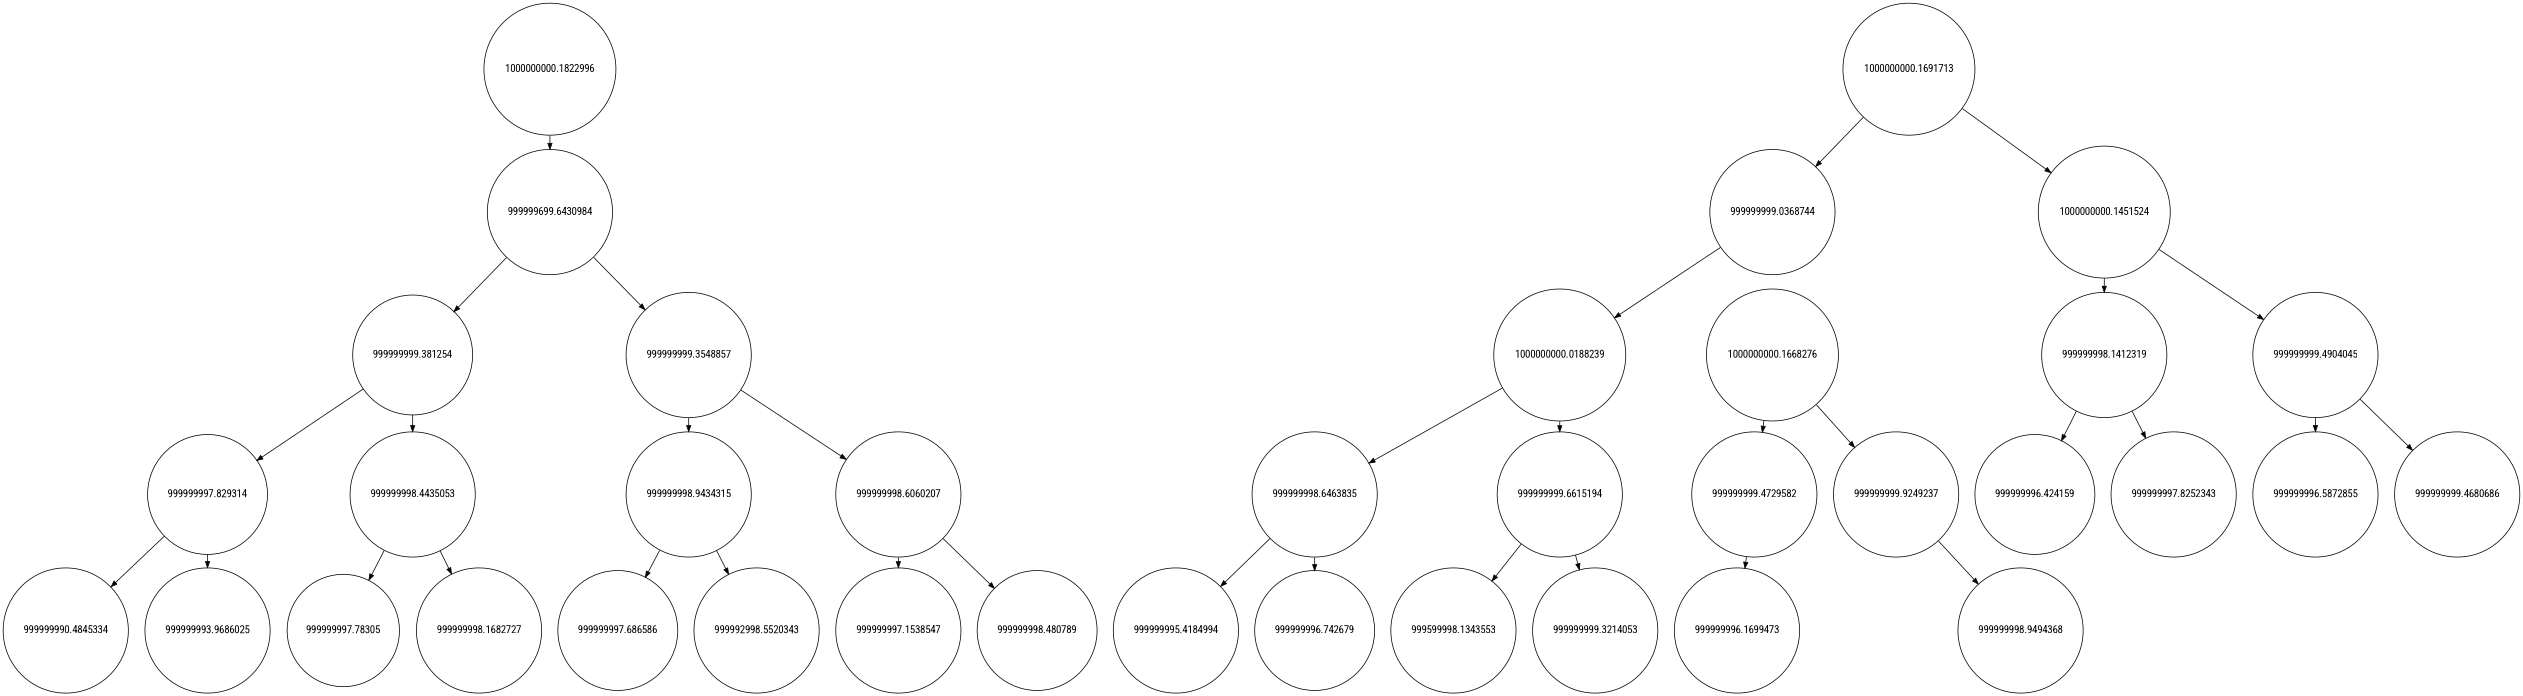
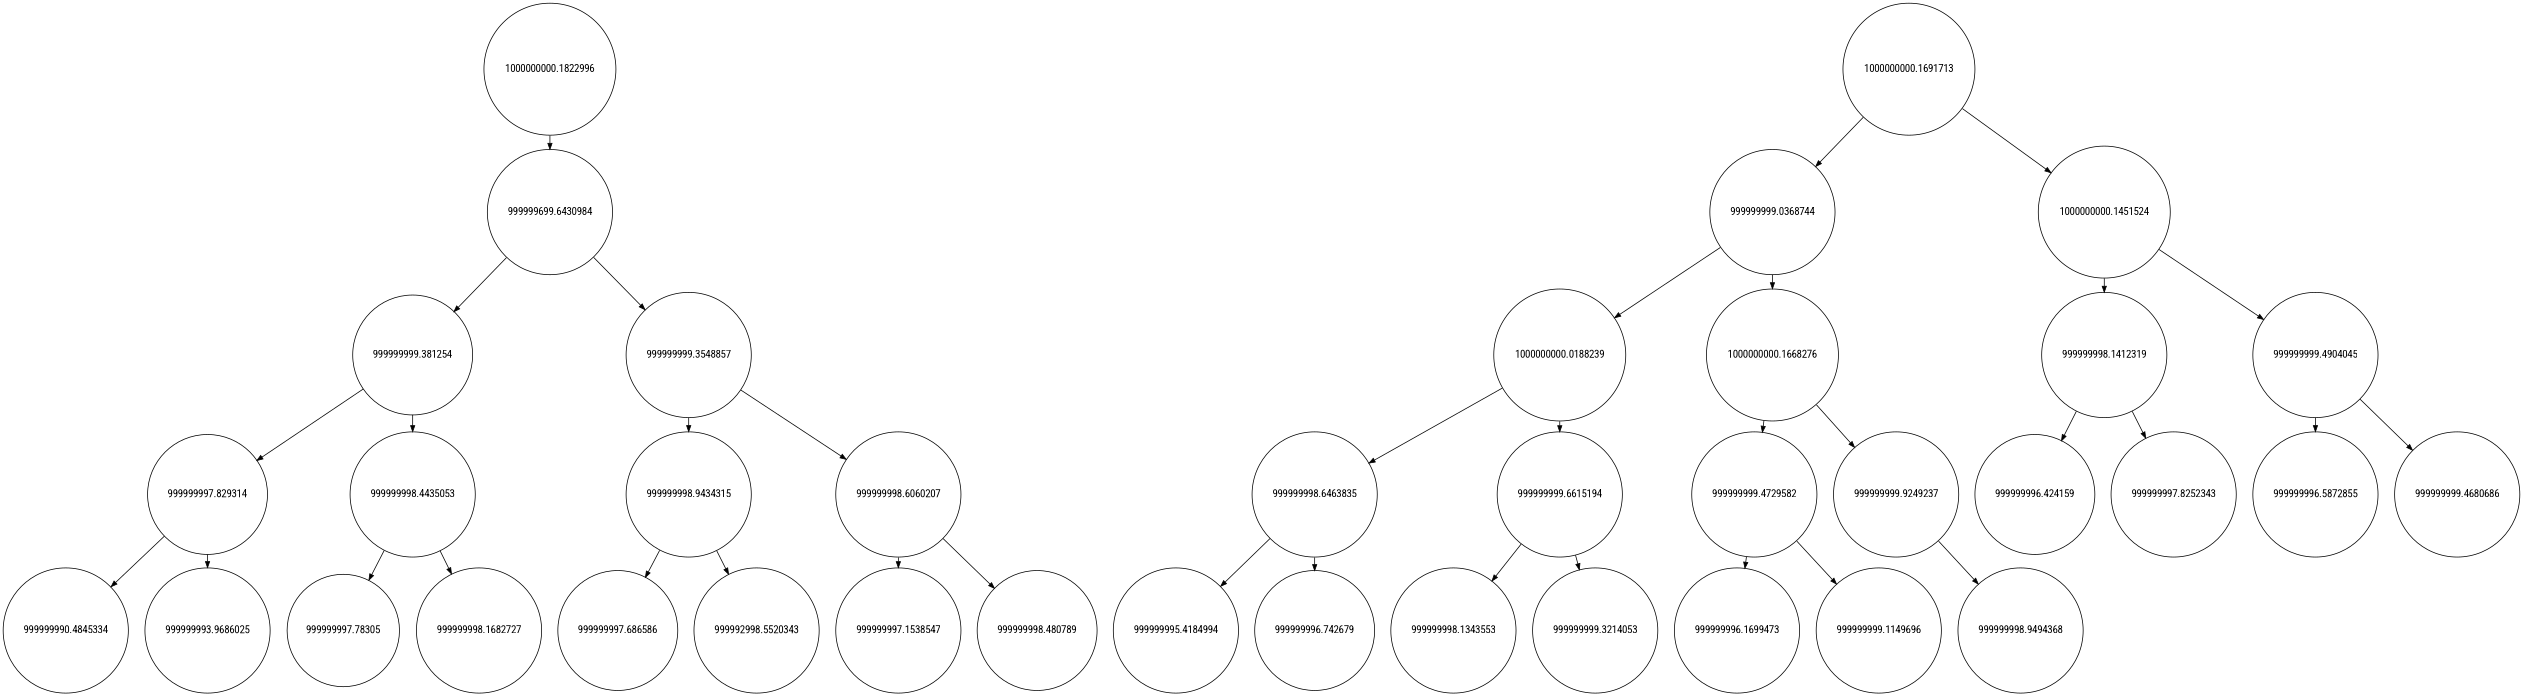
none -> (1772, 279)
(1453, 631) -> (1453, 631)
none -> (1879, 631)
